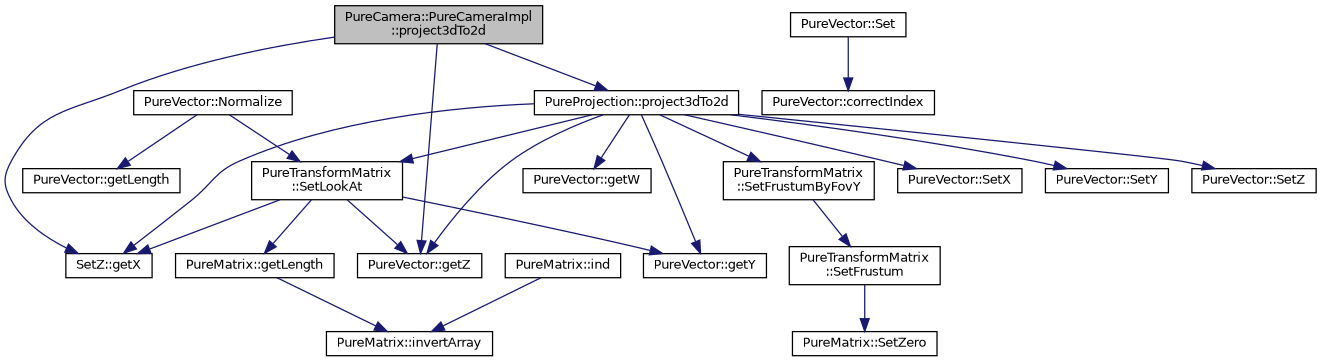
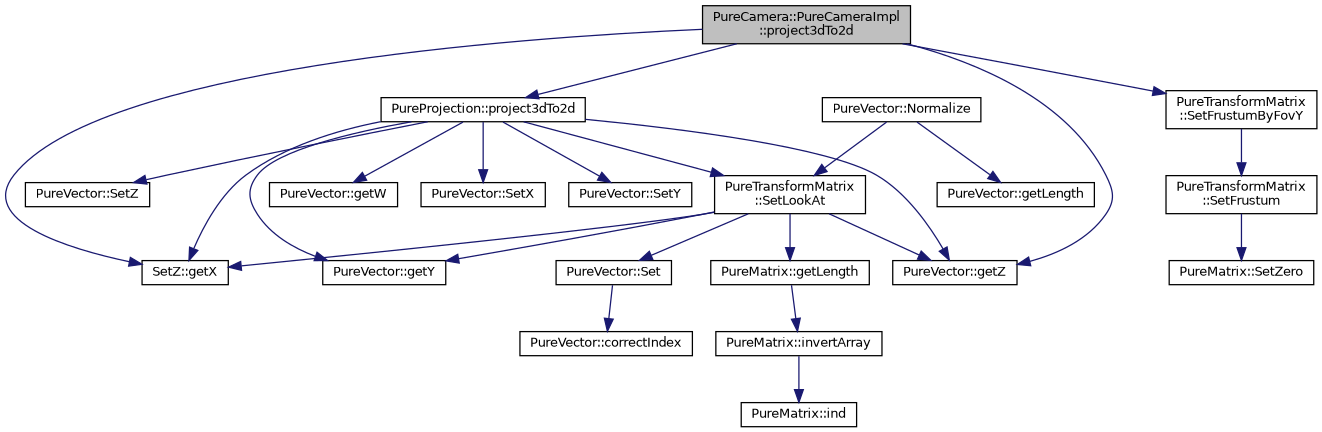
(704, 135) -> (1028, 67)
none -> (700, 235)
(492, 302) -> (799, 373)
